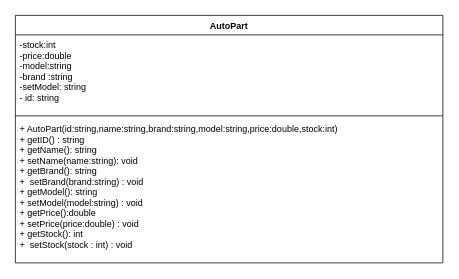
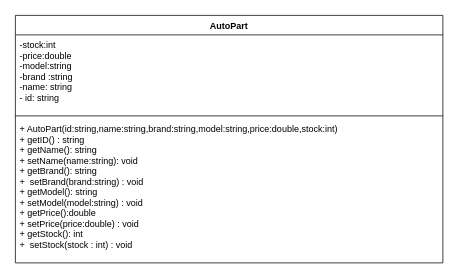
(42, 45) -> (42, 45)
